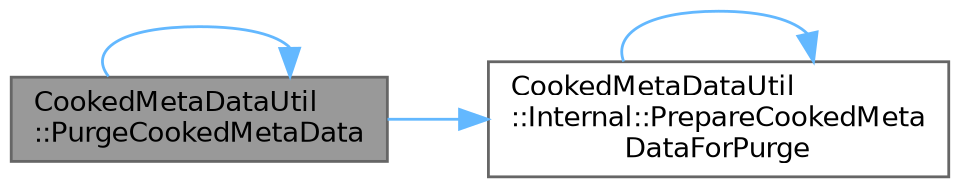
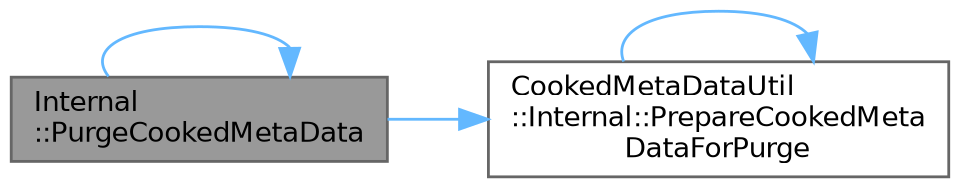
(199, 119) -> (199, 119)
